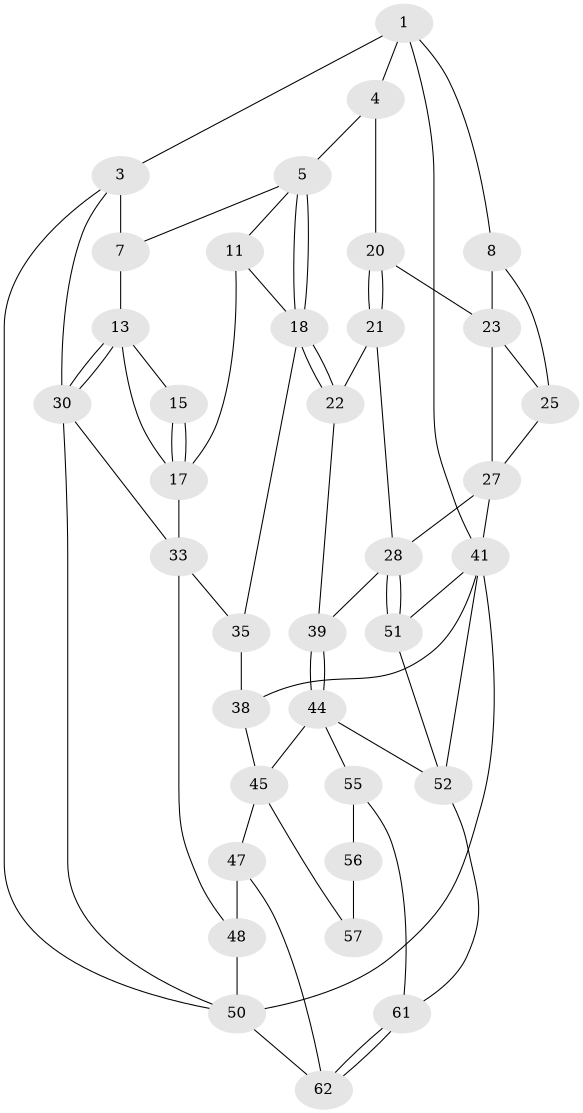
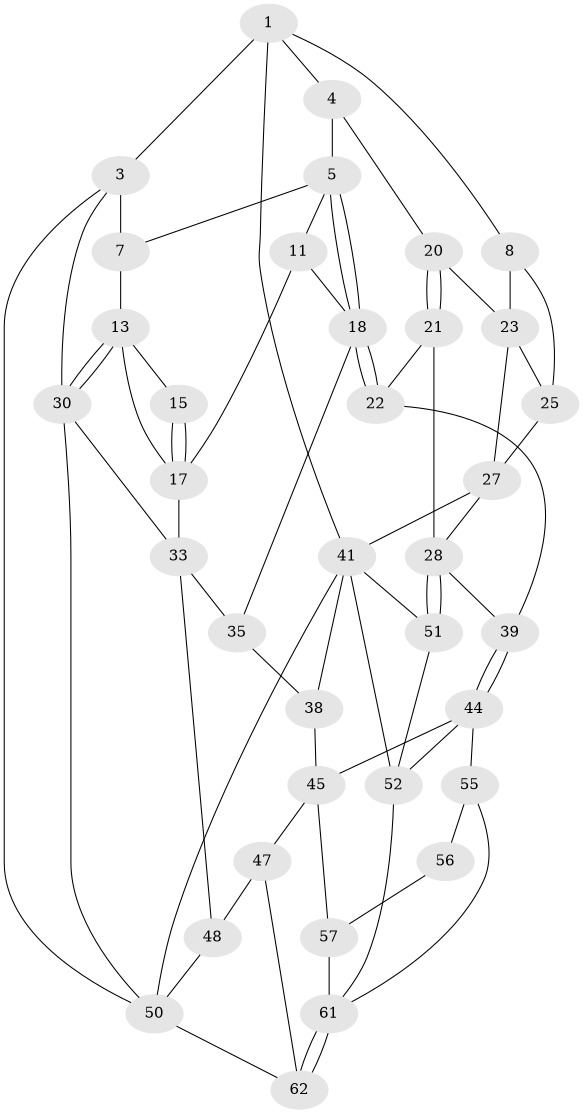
none -> (329, 976)
